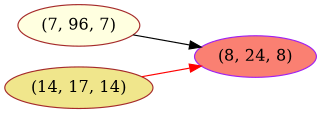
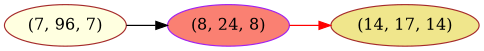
(166, 72) -> (304, 25)
